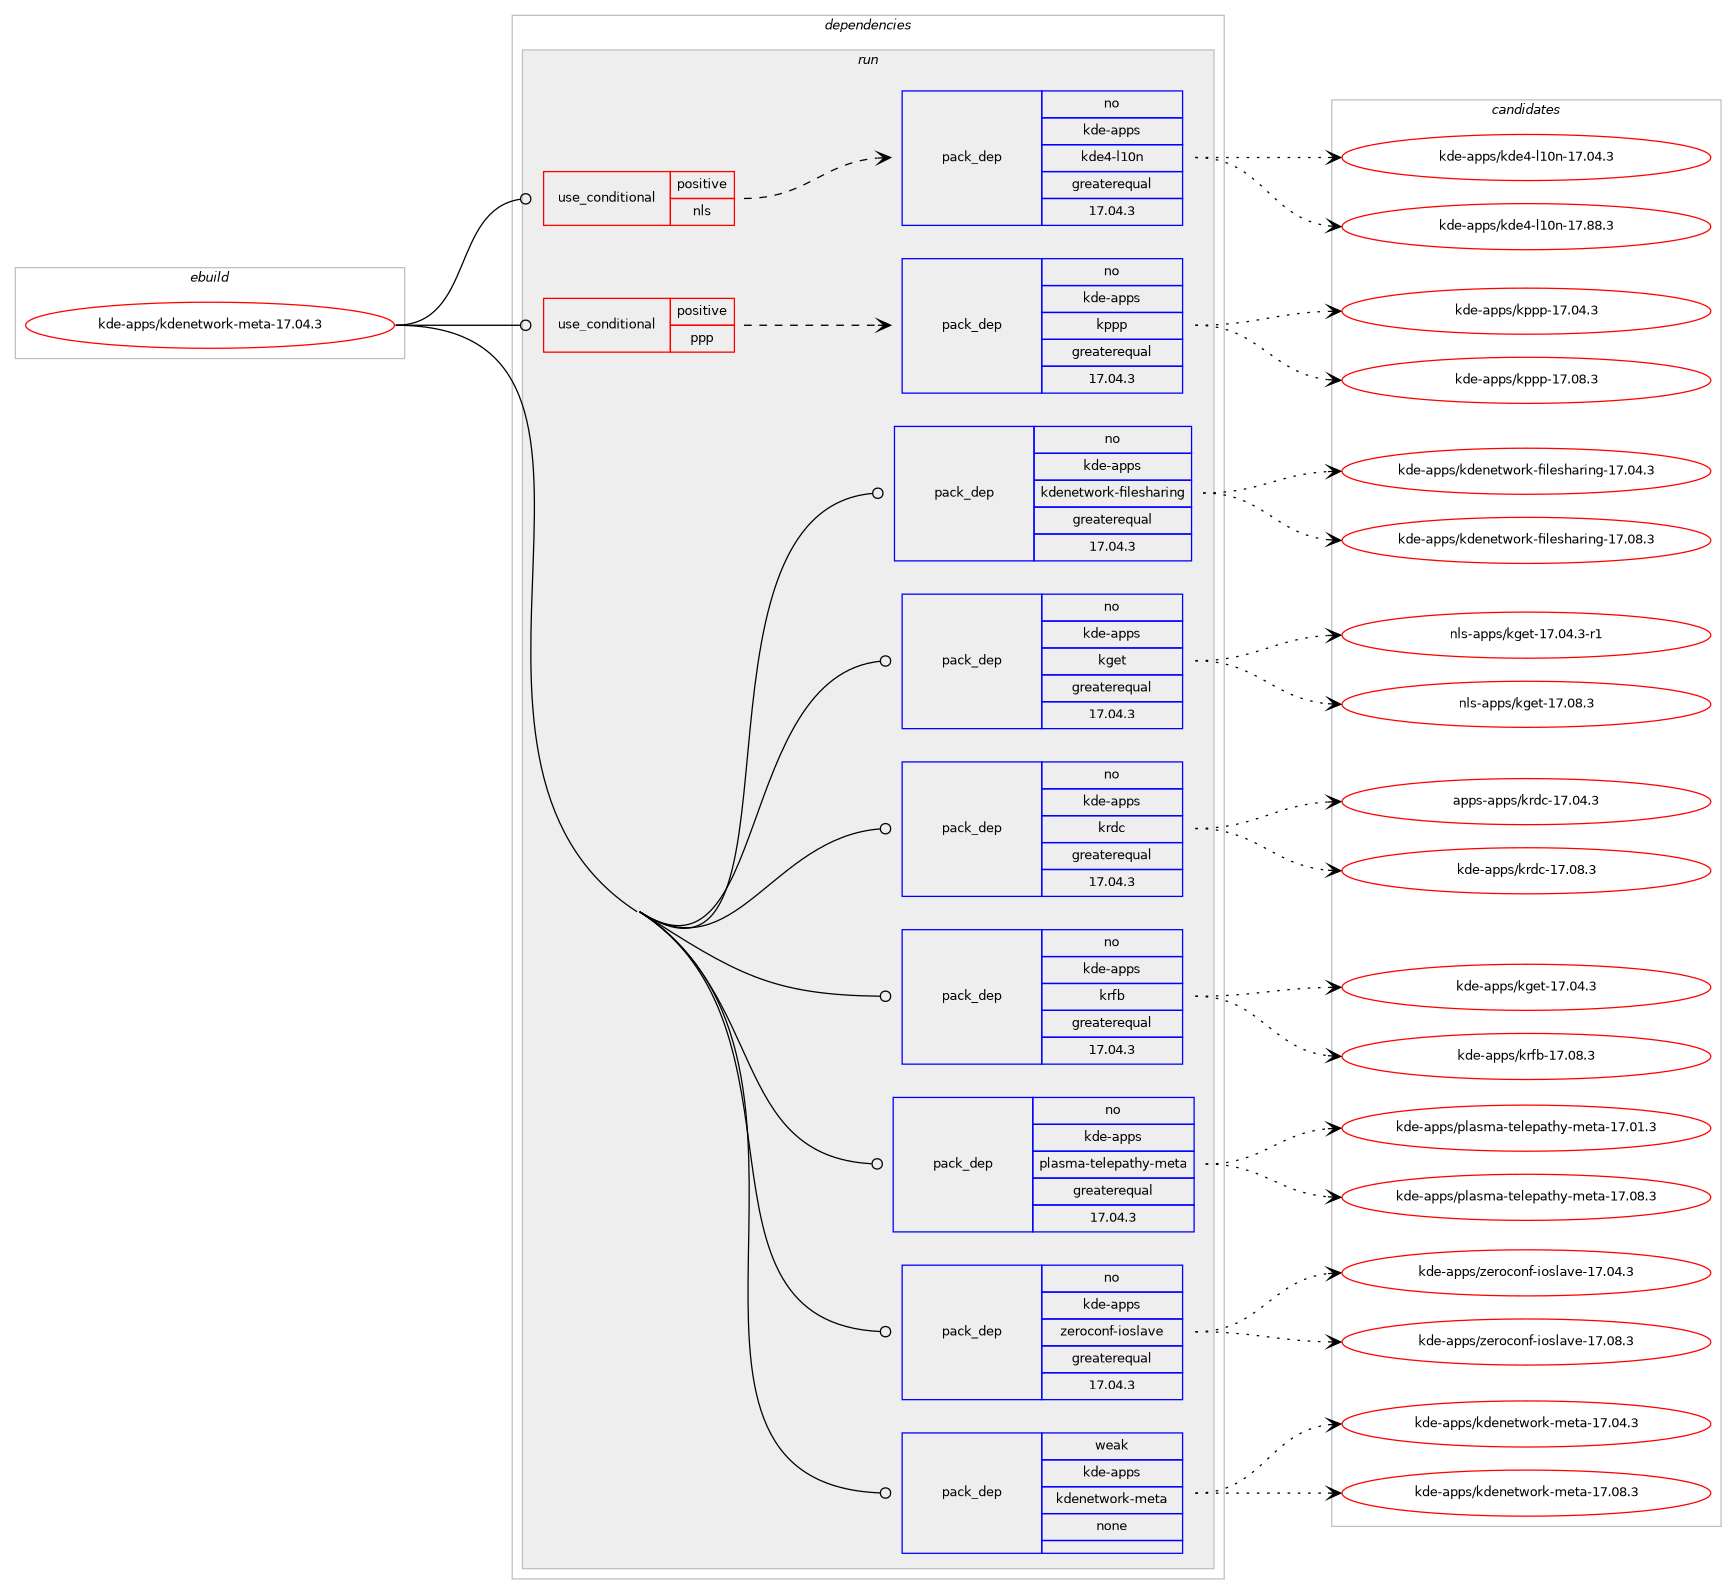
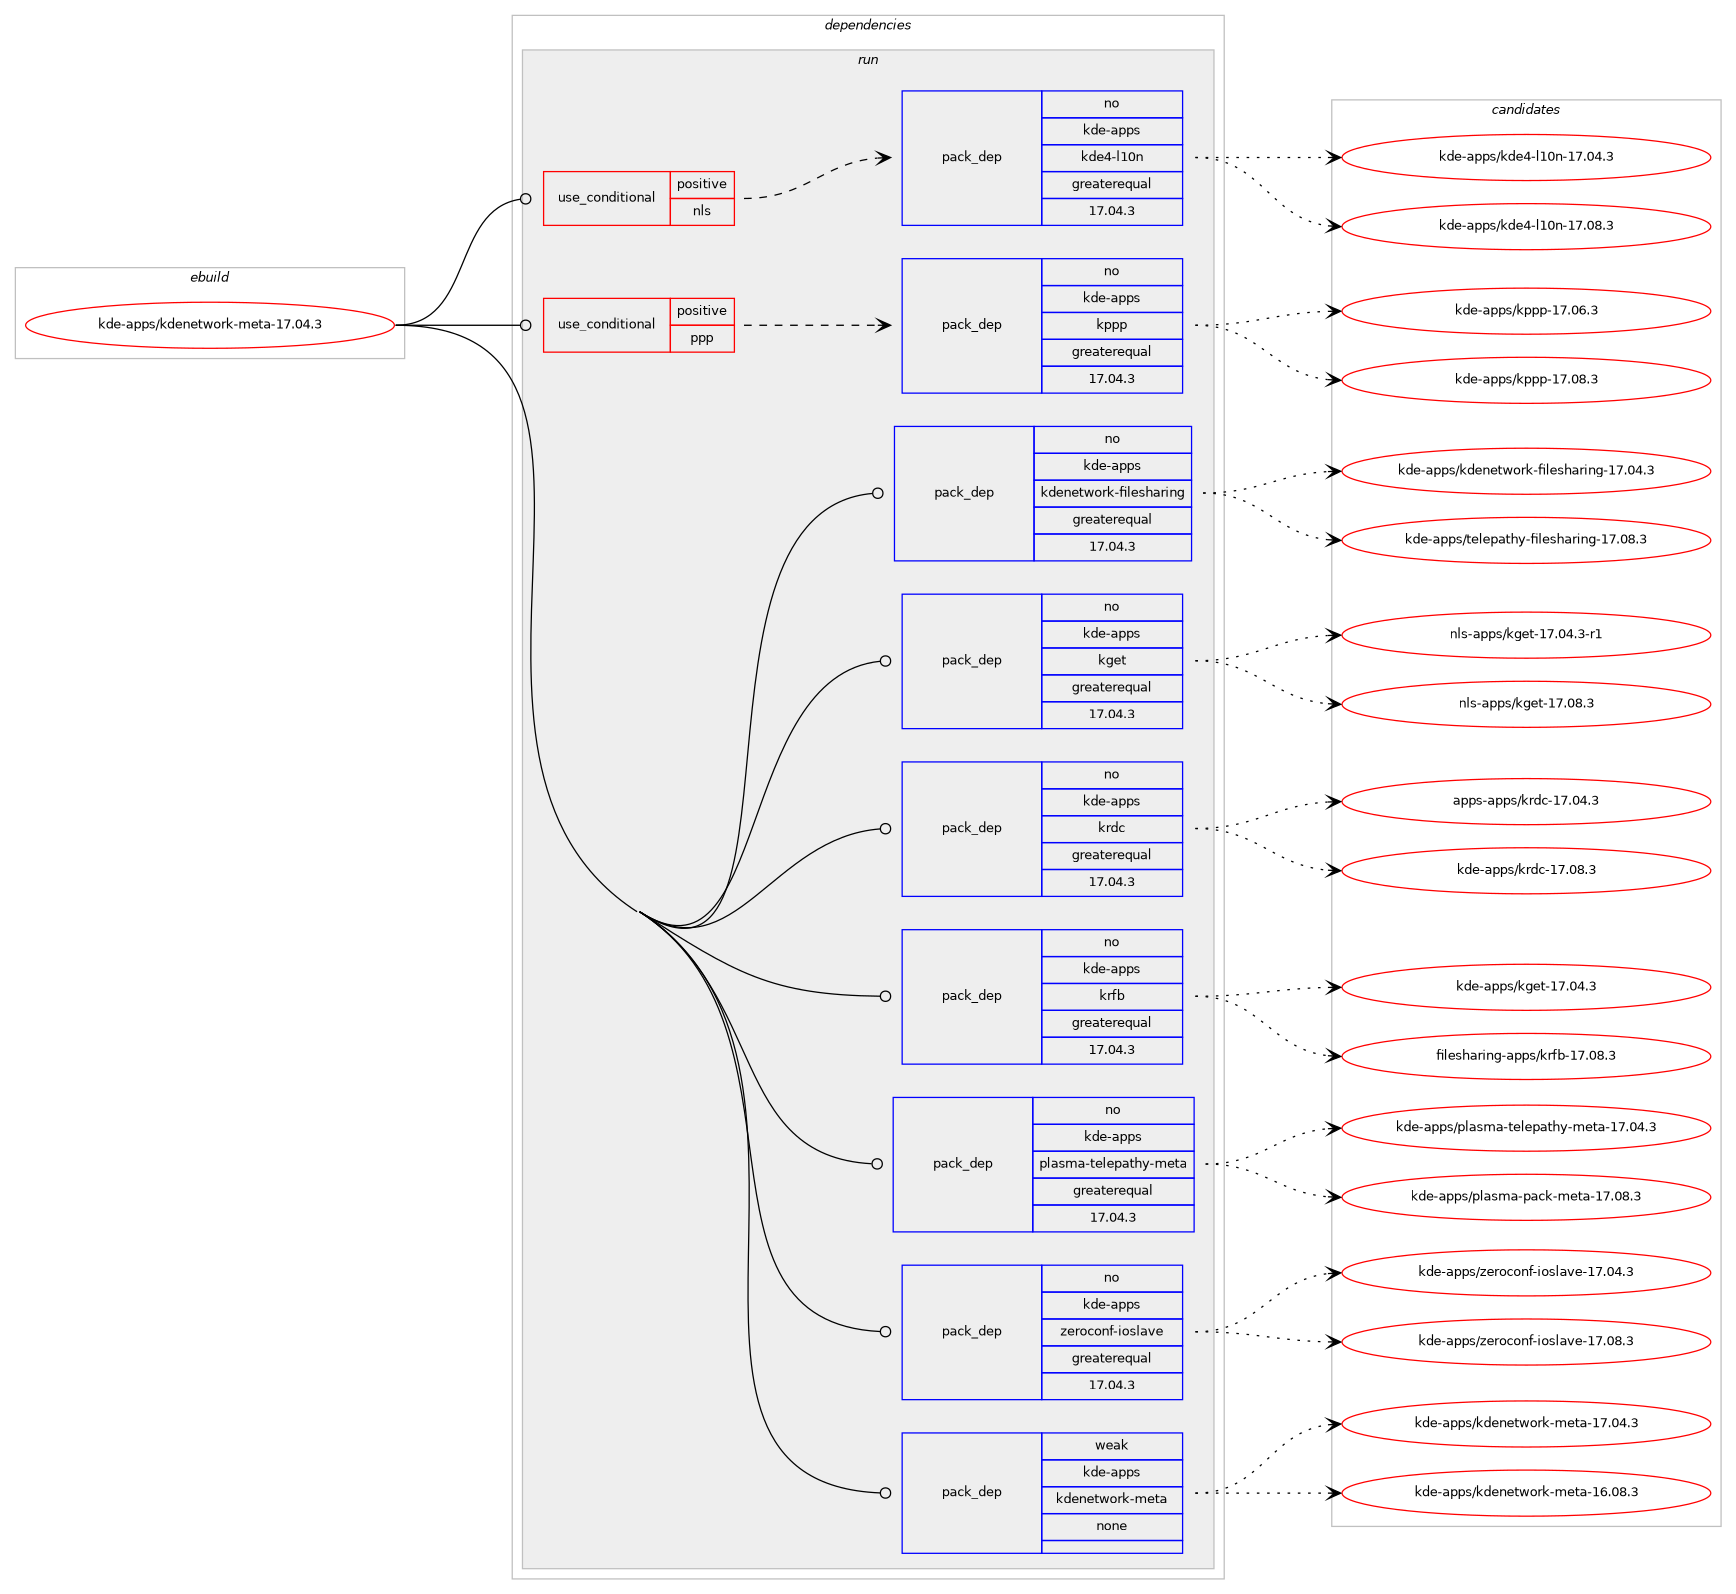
(1526, 227) -> (1526, 227)
(1526, 311) -> (1526, 311)
(1526, 540) -> (1526, 540)
(1526, 1056) -> (1526, 1056)
(1526, 1128) -> (1526, 1128)
(1526, 1197) -> (1526, 1197)
(1526, 1493) -> (1526, 1493)
